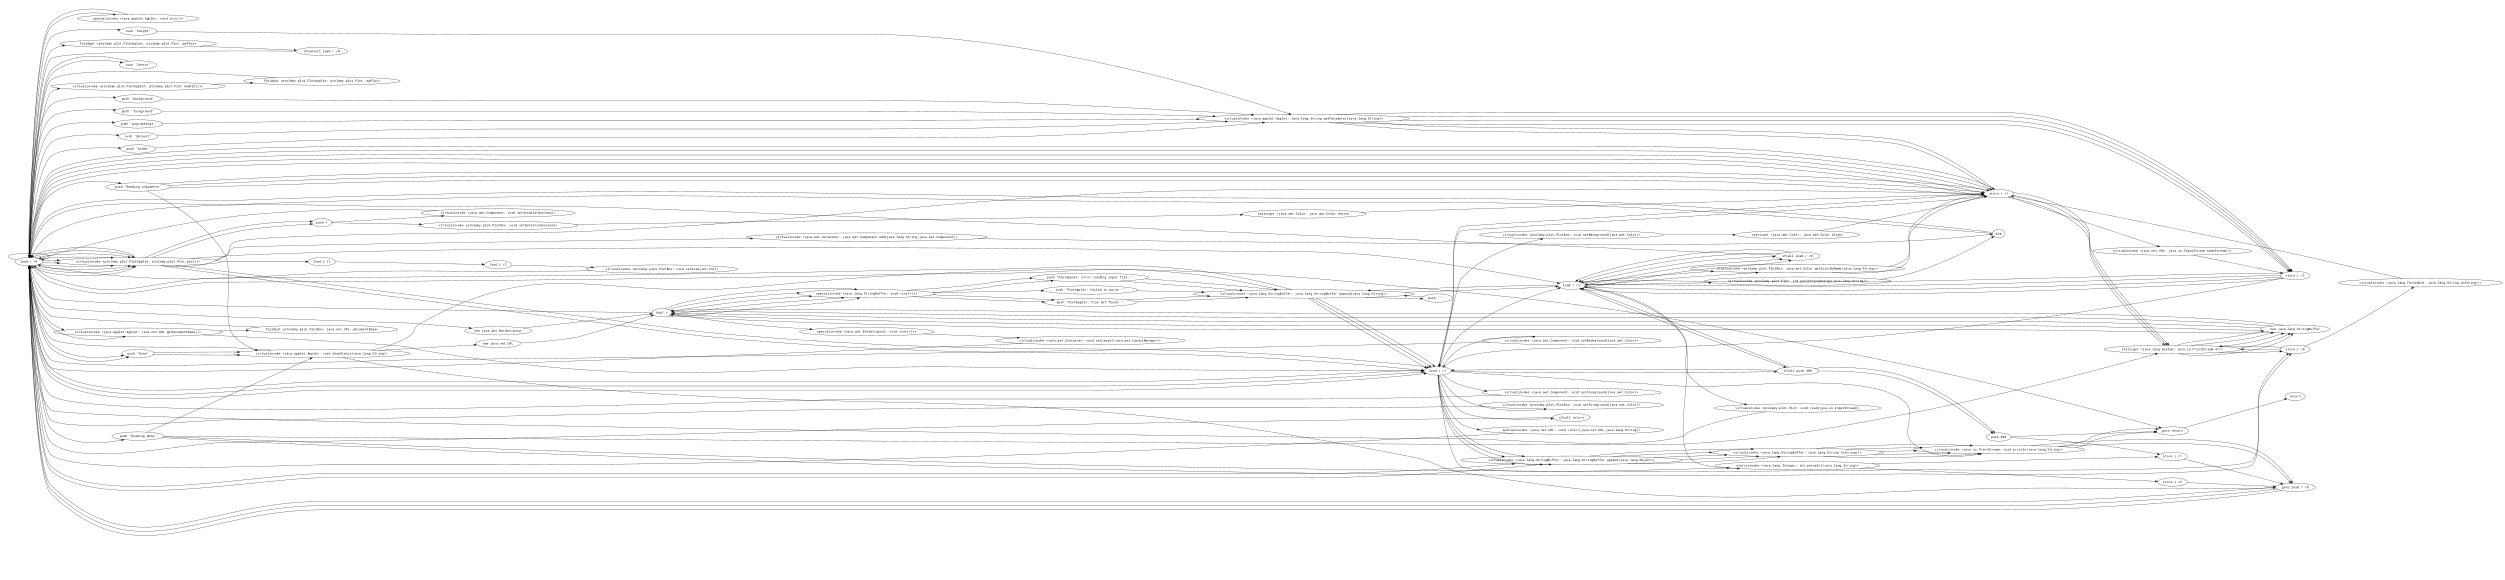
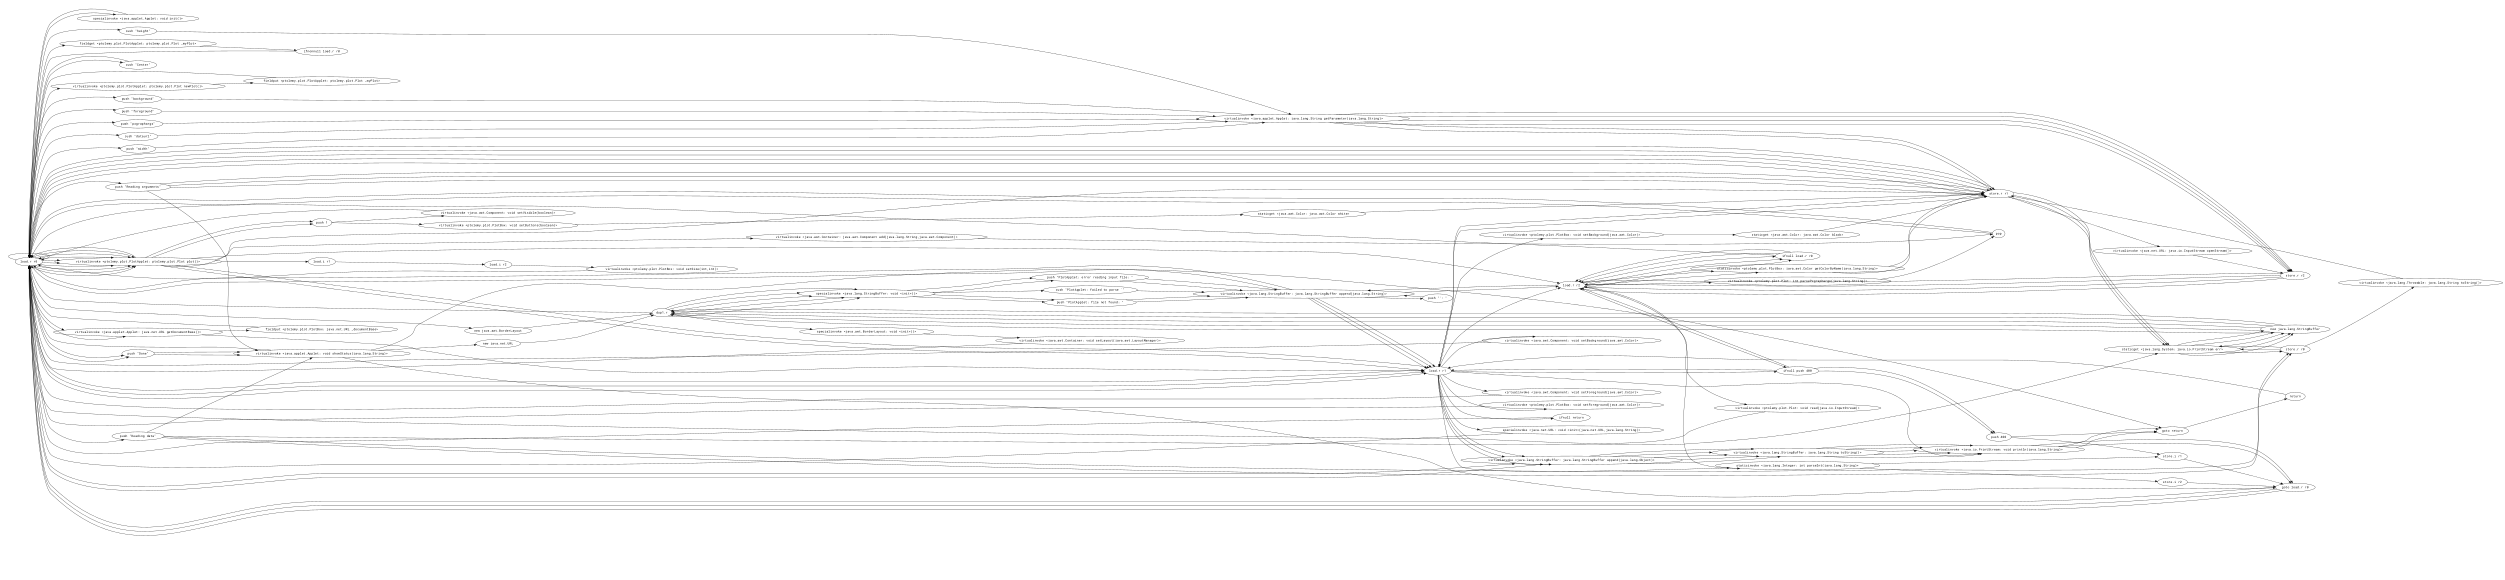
(1865, 337) -> (1869, 360)
